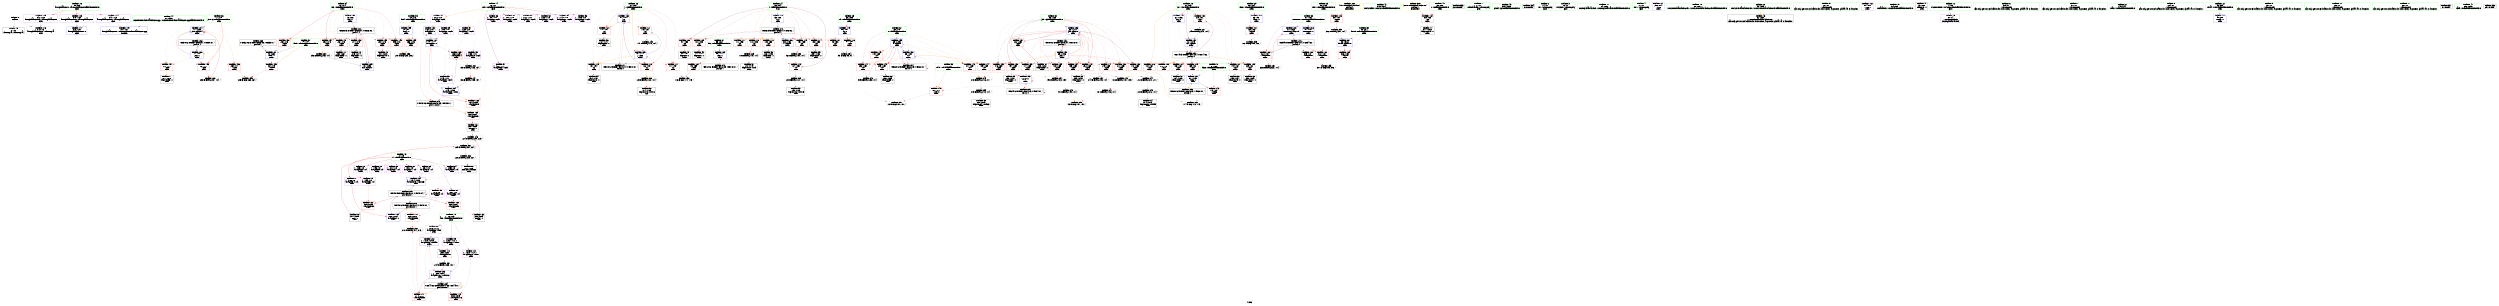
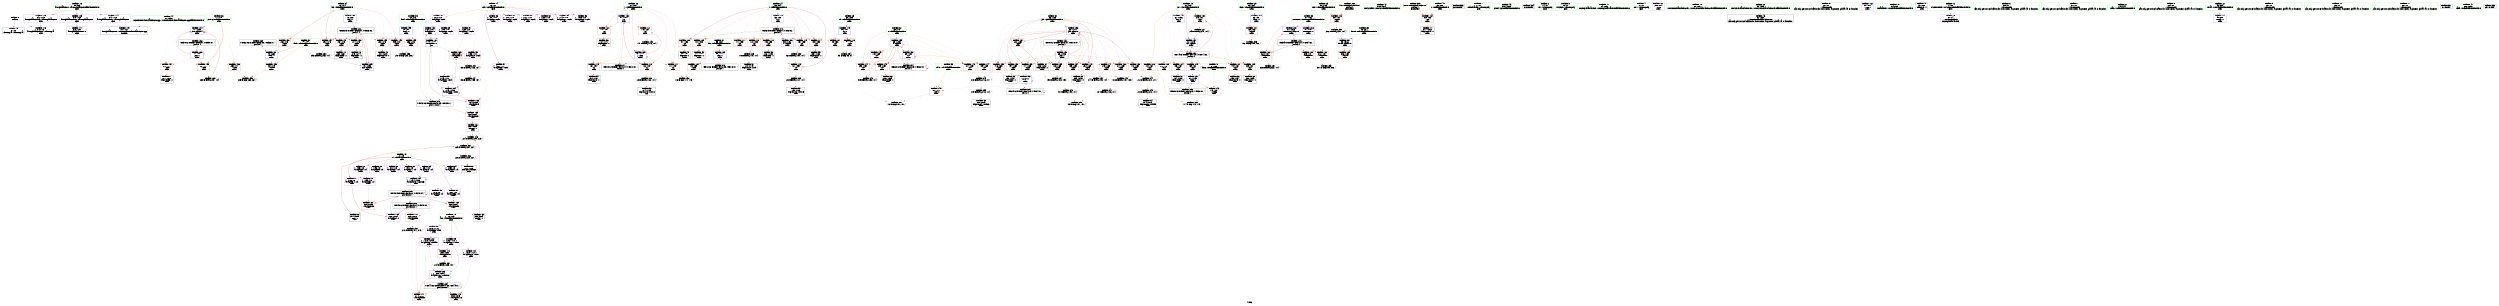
(778, 9) -> (778, 9)
(432, 45) -> (432, 45)
